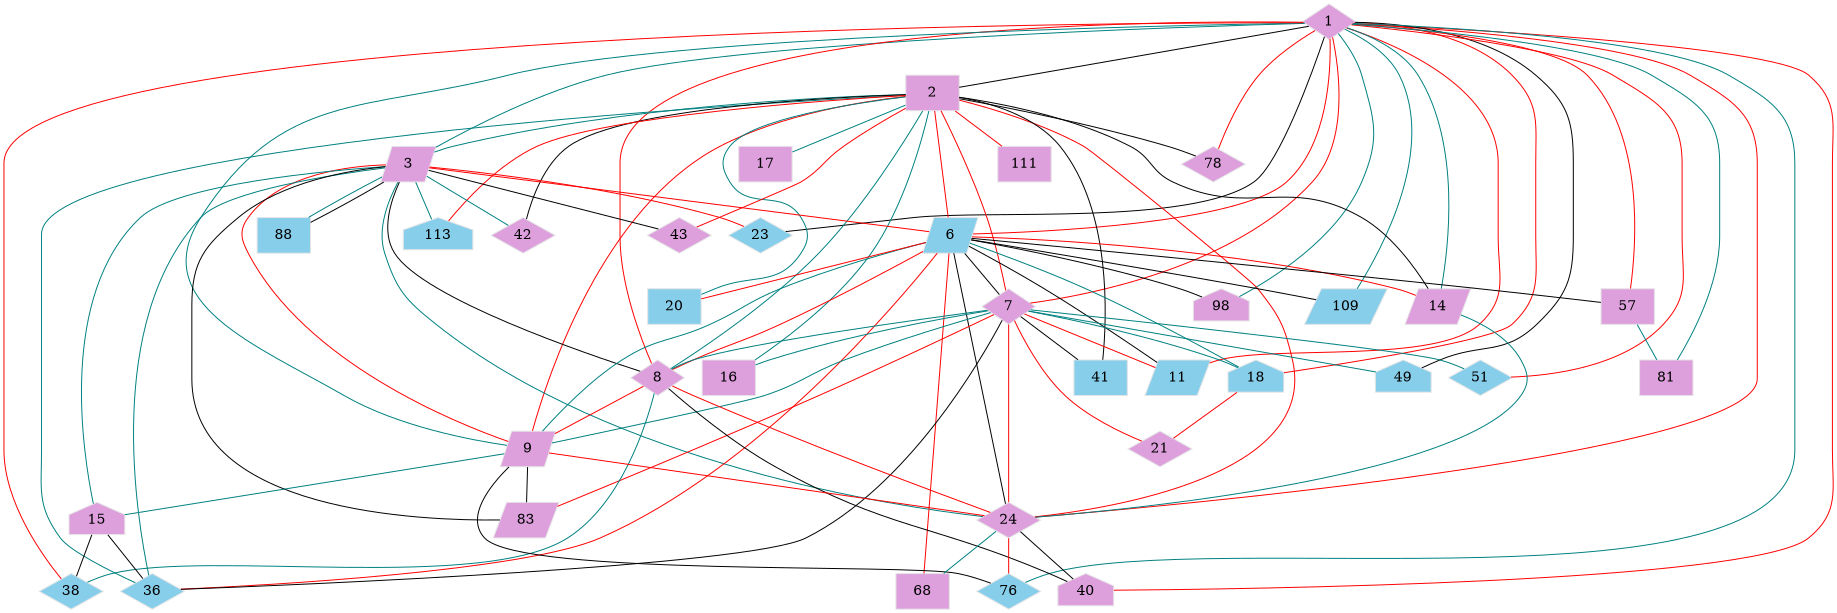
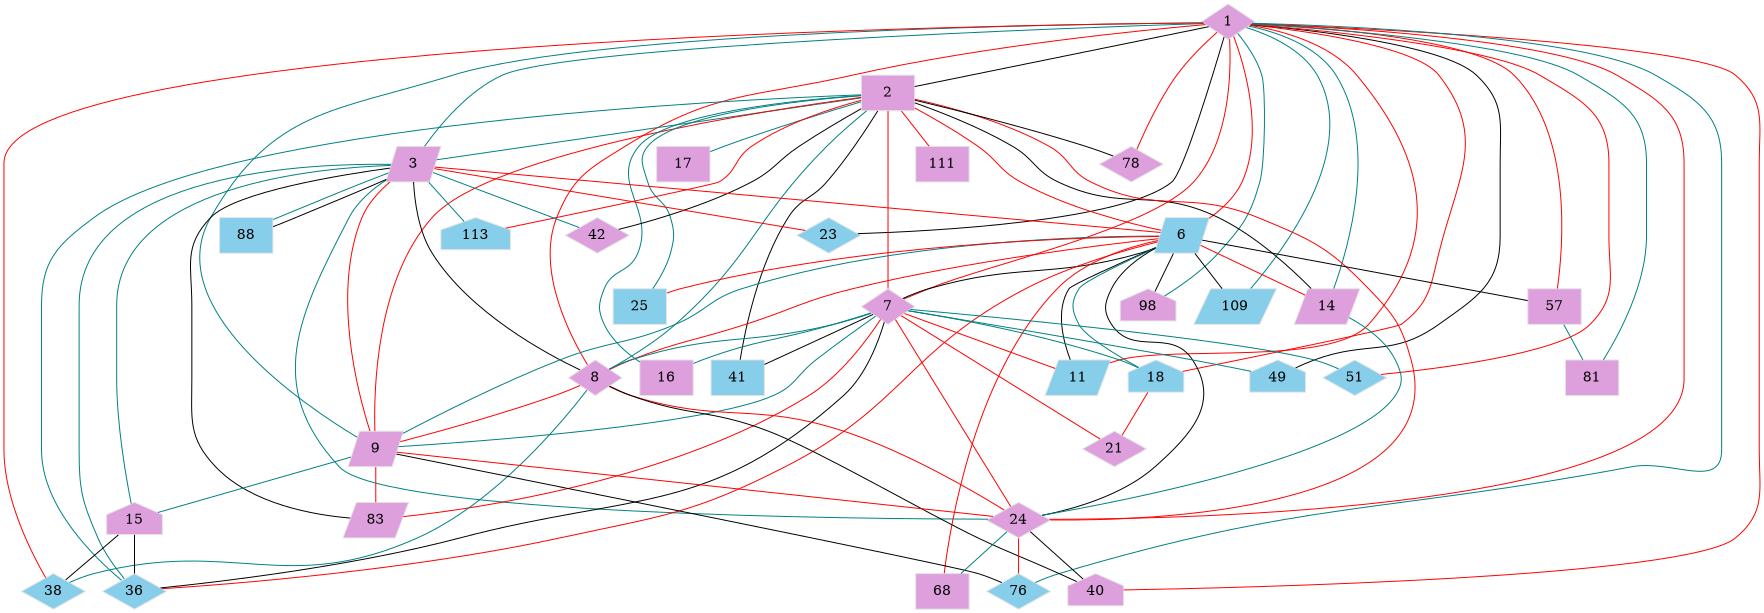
(679, 235) -> none
(674, 307) -> (640, 307)
(527, 485) -> (376, 490)
